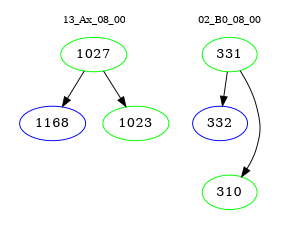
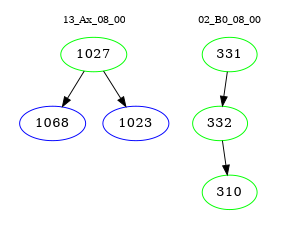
(259, 119) -> (224, 153)
(53, 123) -> (53, 123)
(136, 123) -> (136, 123)
(220, 123) -> (220, 123)
